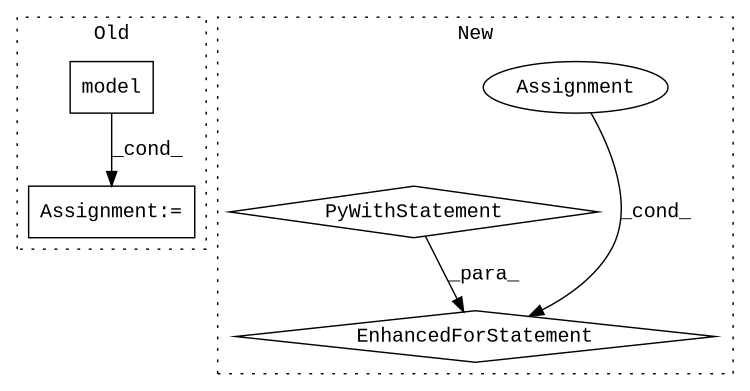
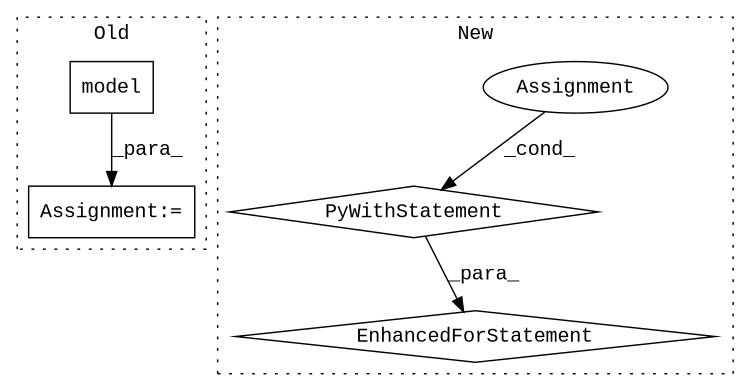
(147, 150) -> (147, 150)
(619, 226) -> (499, 147)
